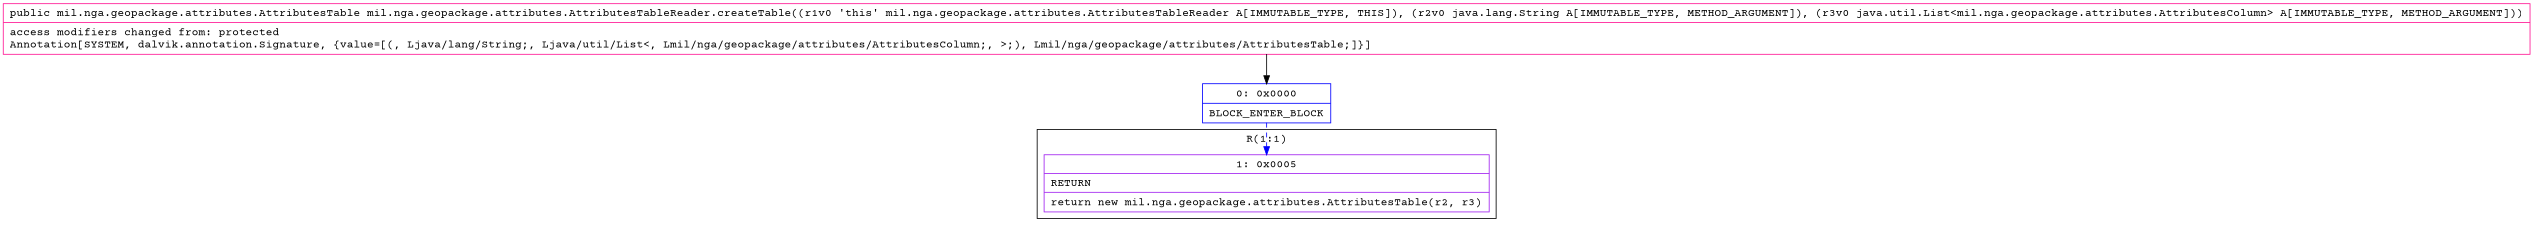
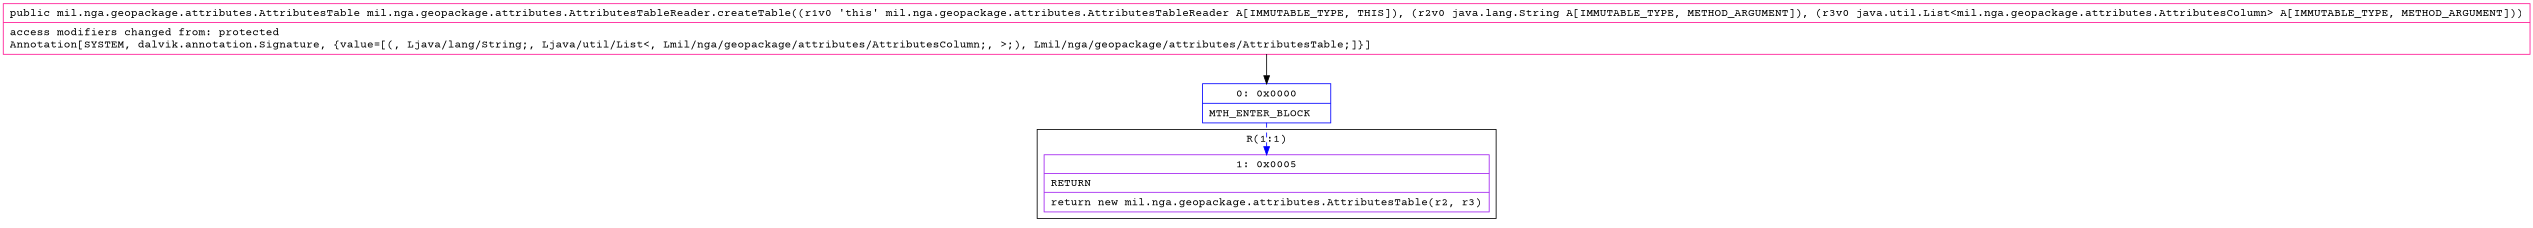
(1267, 113) -> (1260, 113)
